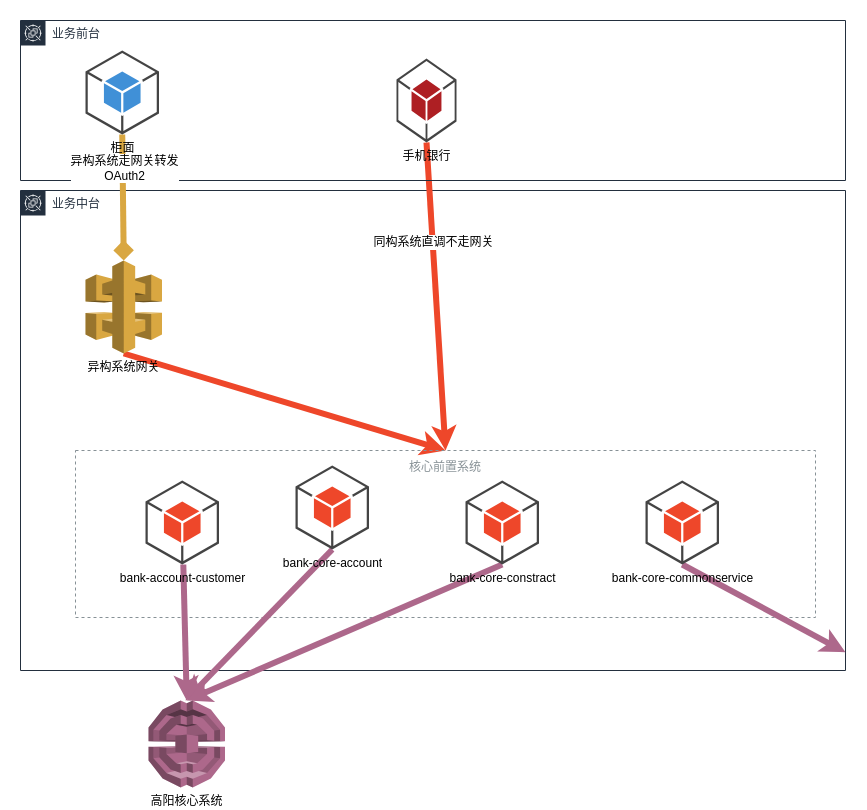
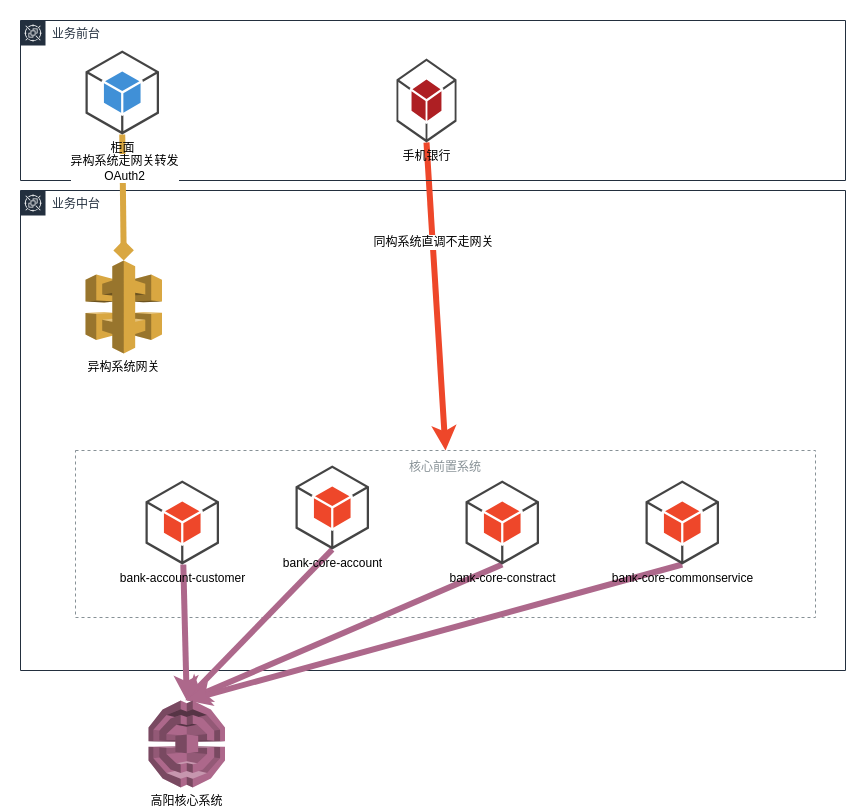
(277, 400) -> none
(757, 604) -> (493, 616)
